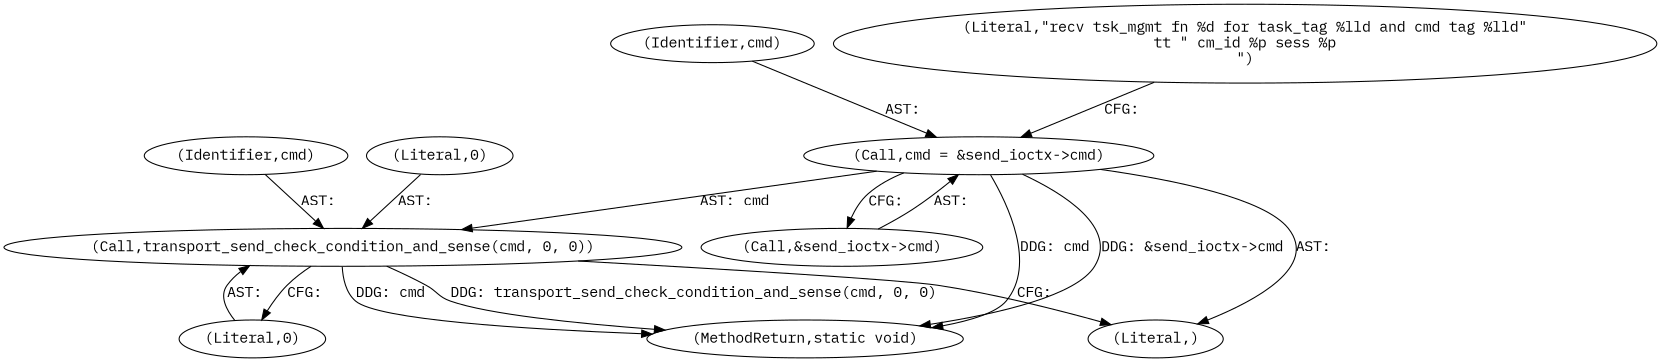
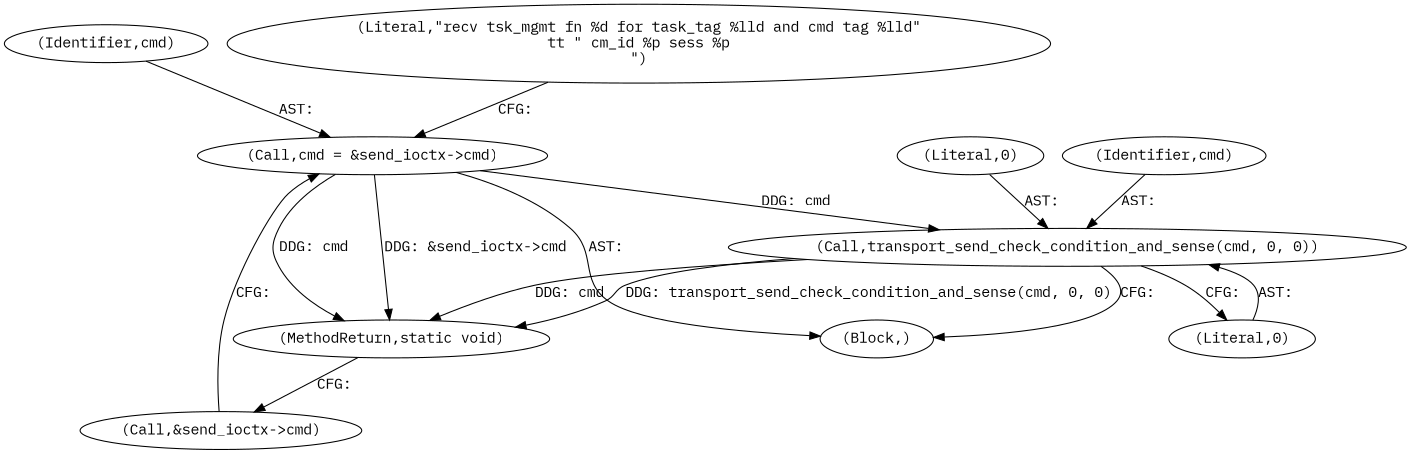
(873, 190) -> (311, 382)
(735, 202) -> (796, 202)
(956, 202) -> (258, 293)
(1156, 339) -> (877, 339)
